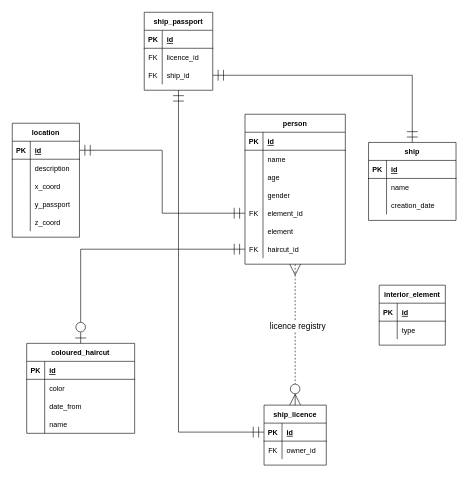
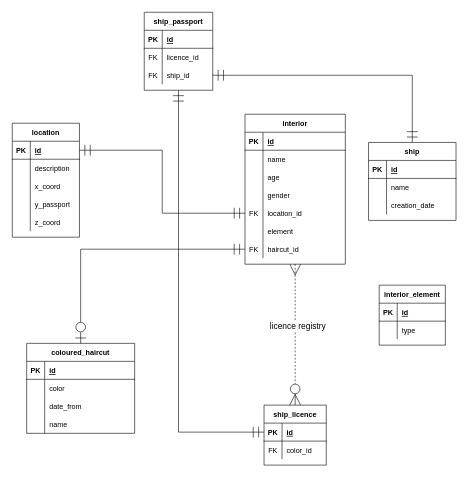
(295, 124) -> (295, 124)
(286, 214) -> (287, 214)
(302, 451) -> (301, 451)
